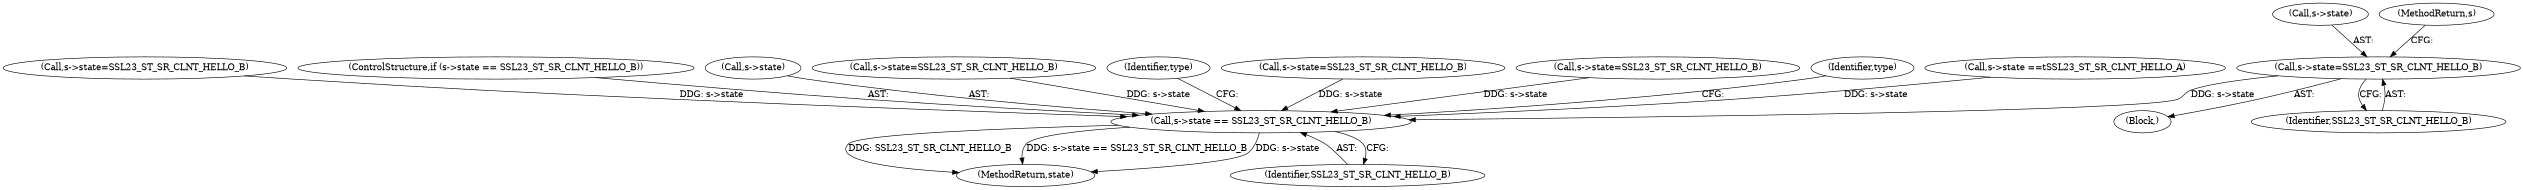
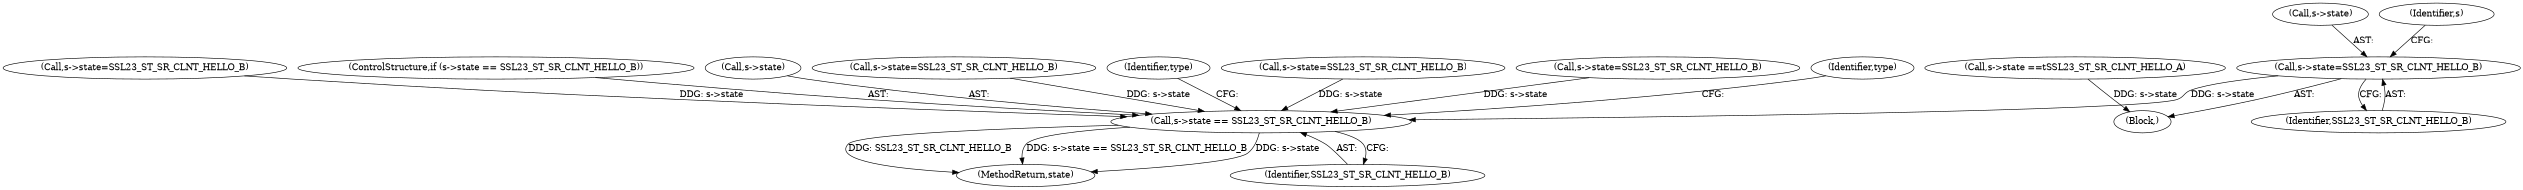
(2437, 14) -> (2437, 14)
(1696, 102) -> (2106, 94)
